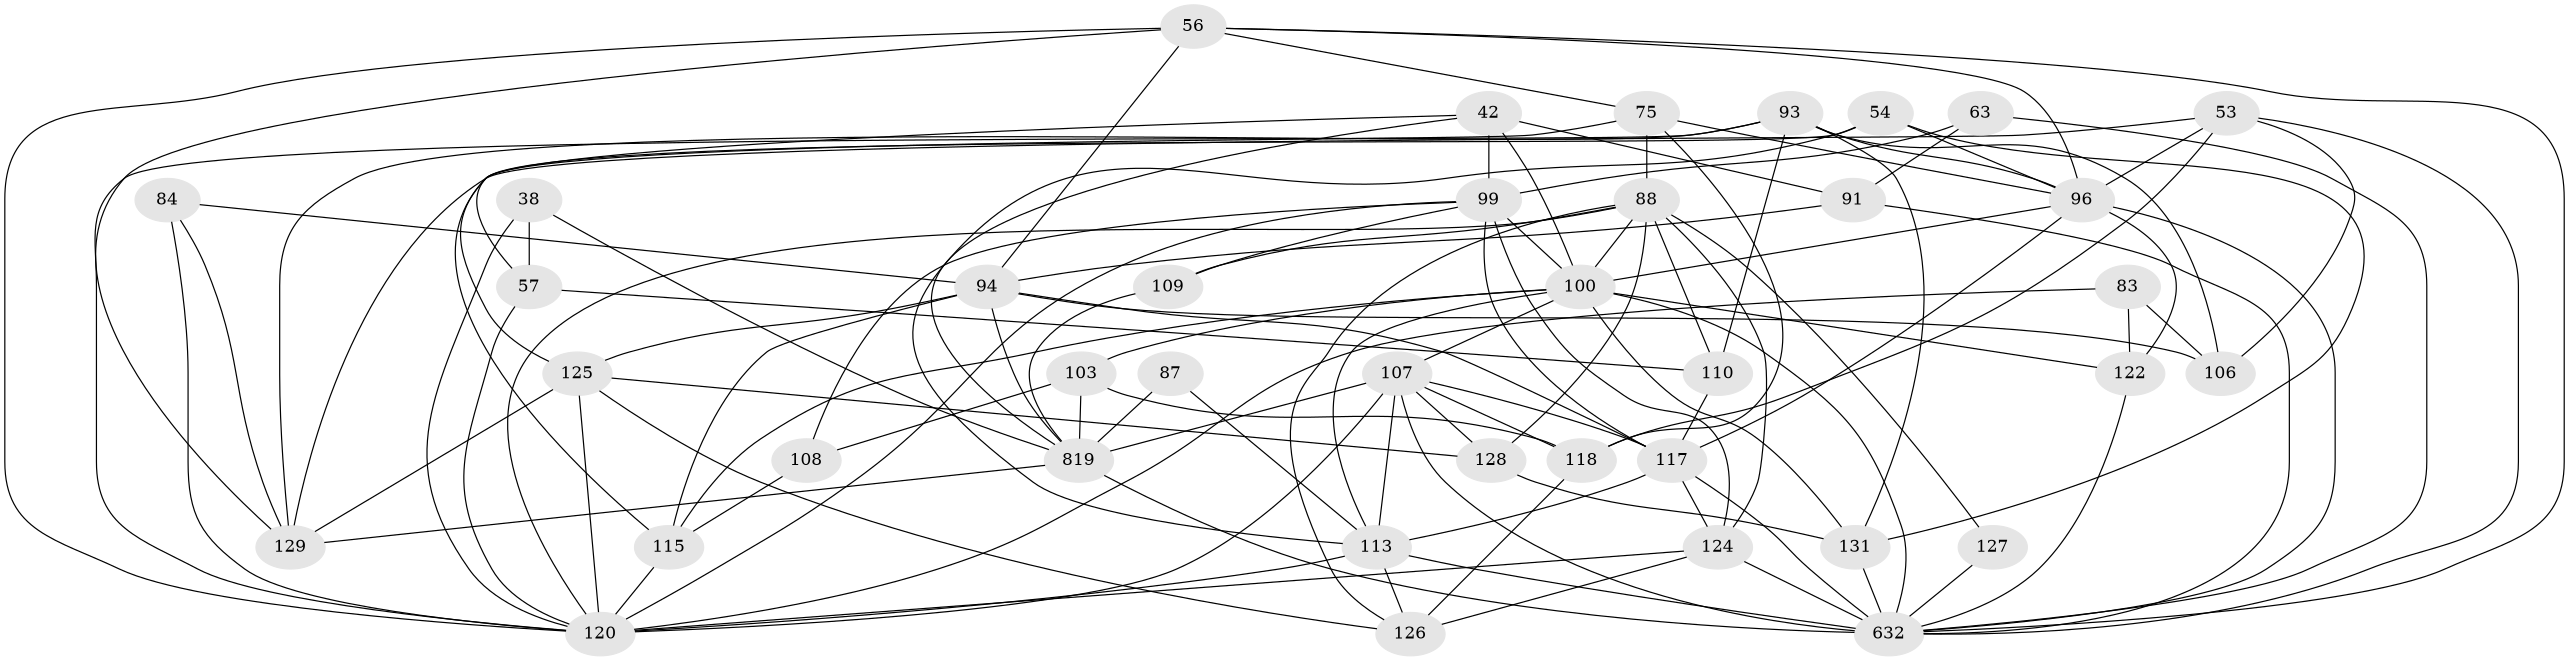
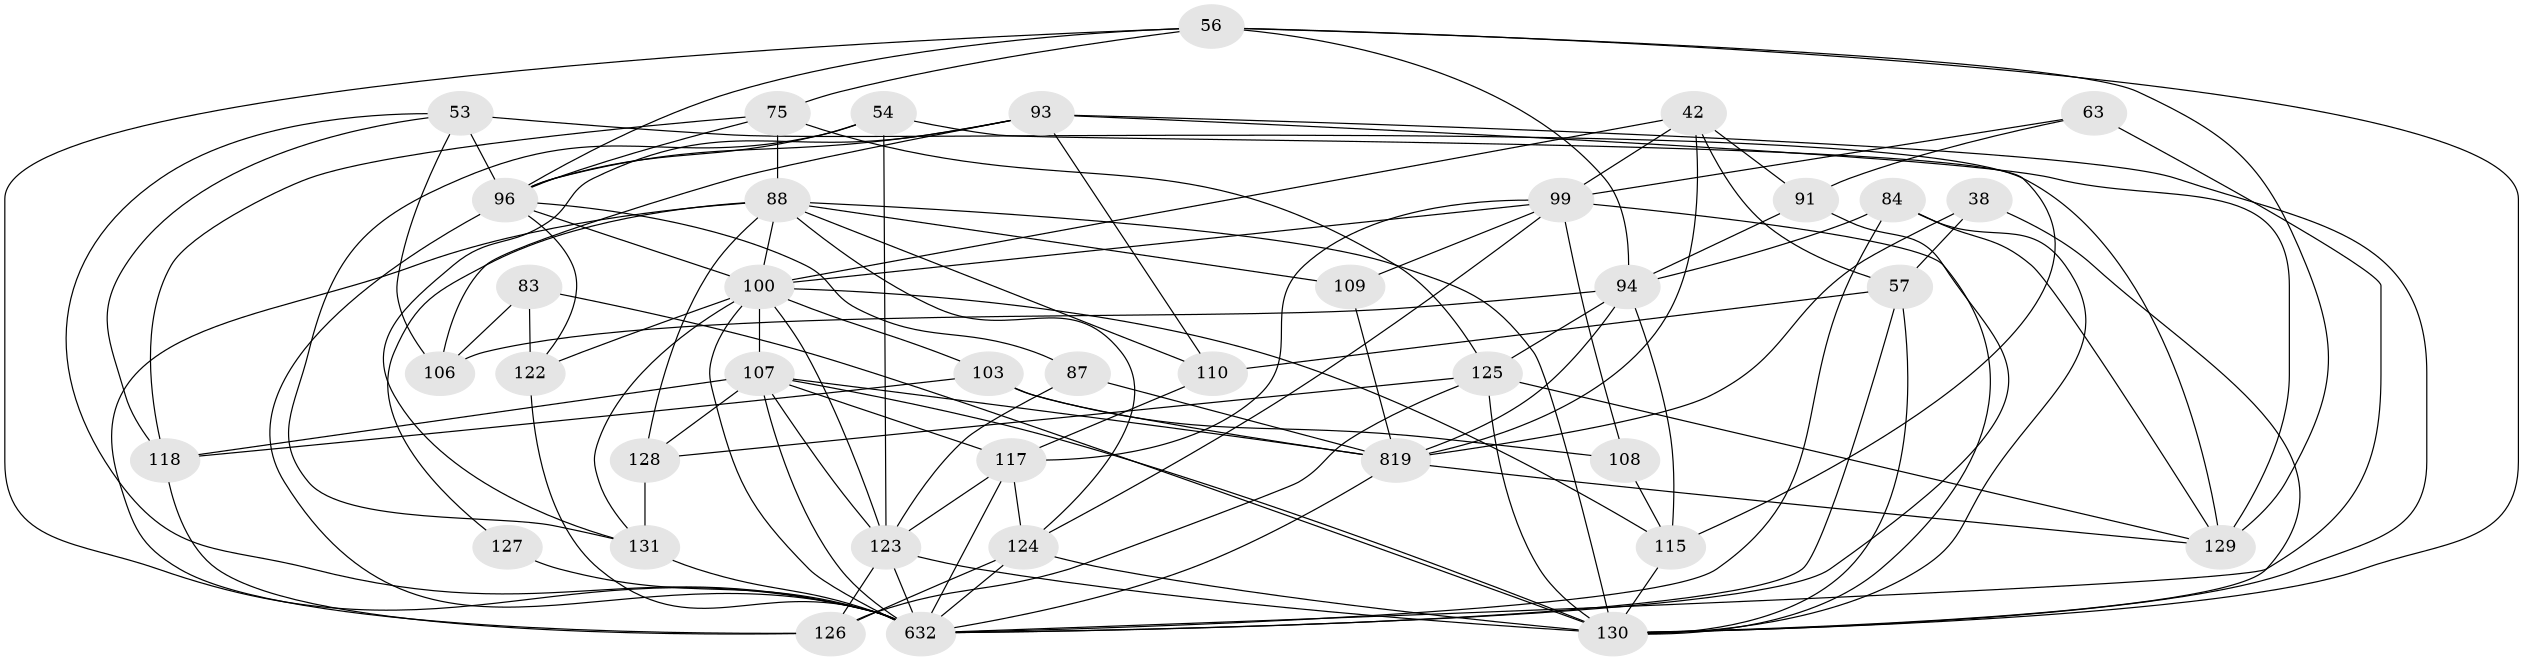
(1327, 327) -> none
(1887, 343) -> (803, 264)
(1377, 547) -> (886, 547)
none -> (1797, 571)
none -> (1592, 597)
(600, 634) -> (1613, 634)
